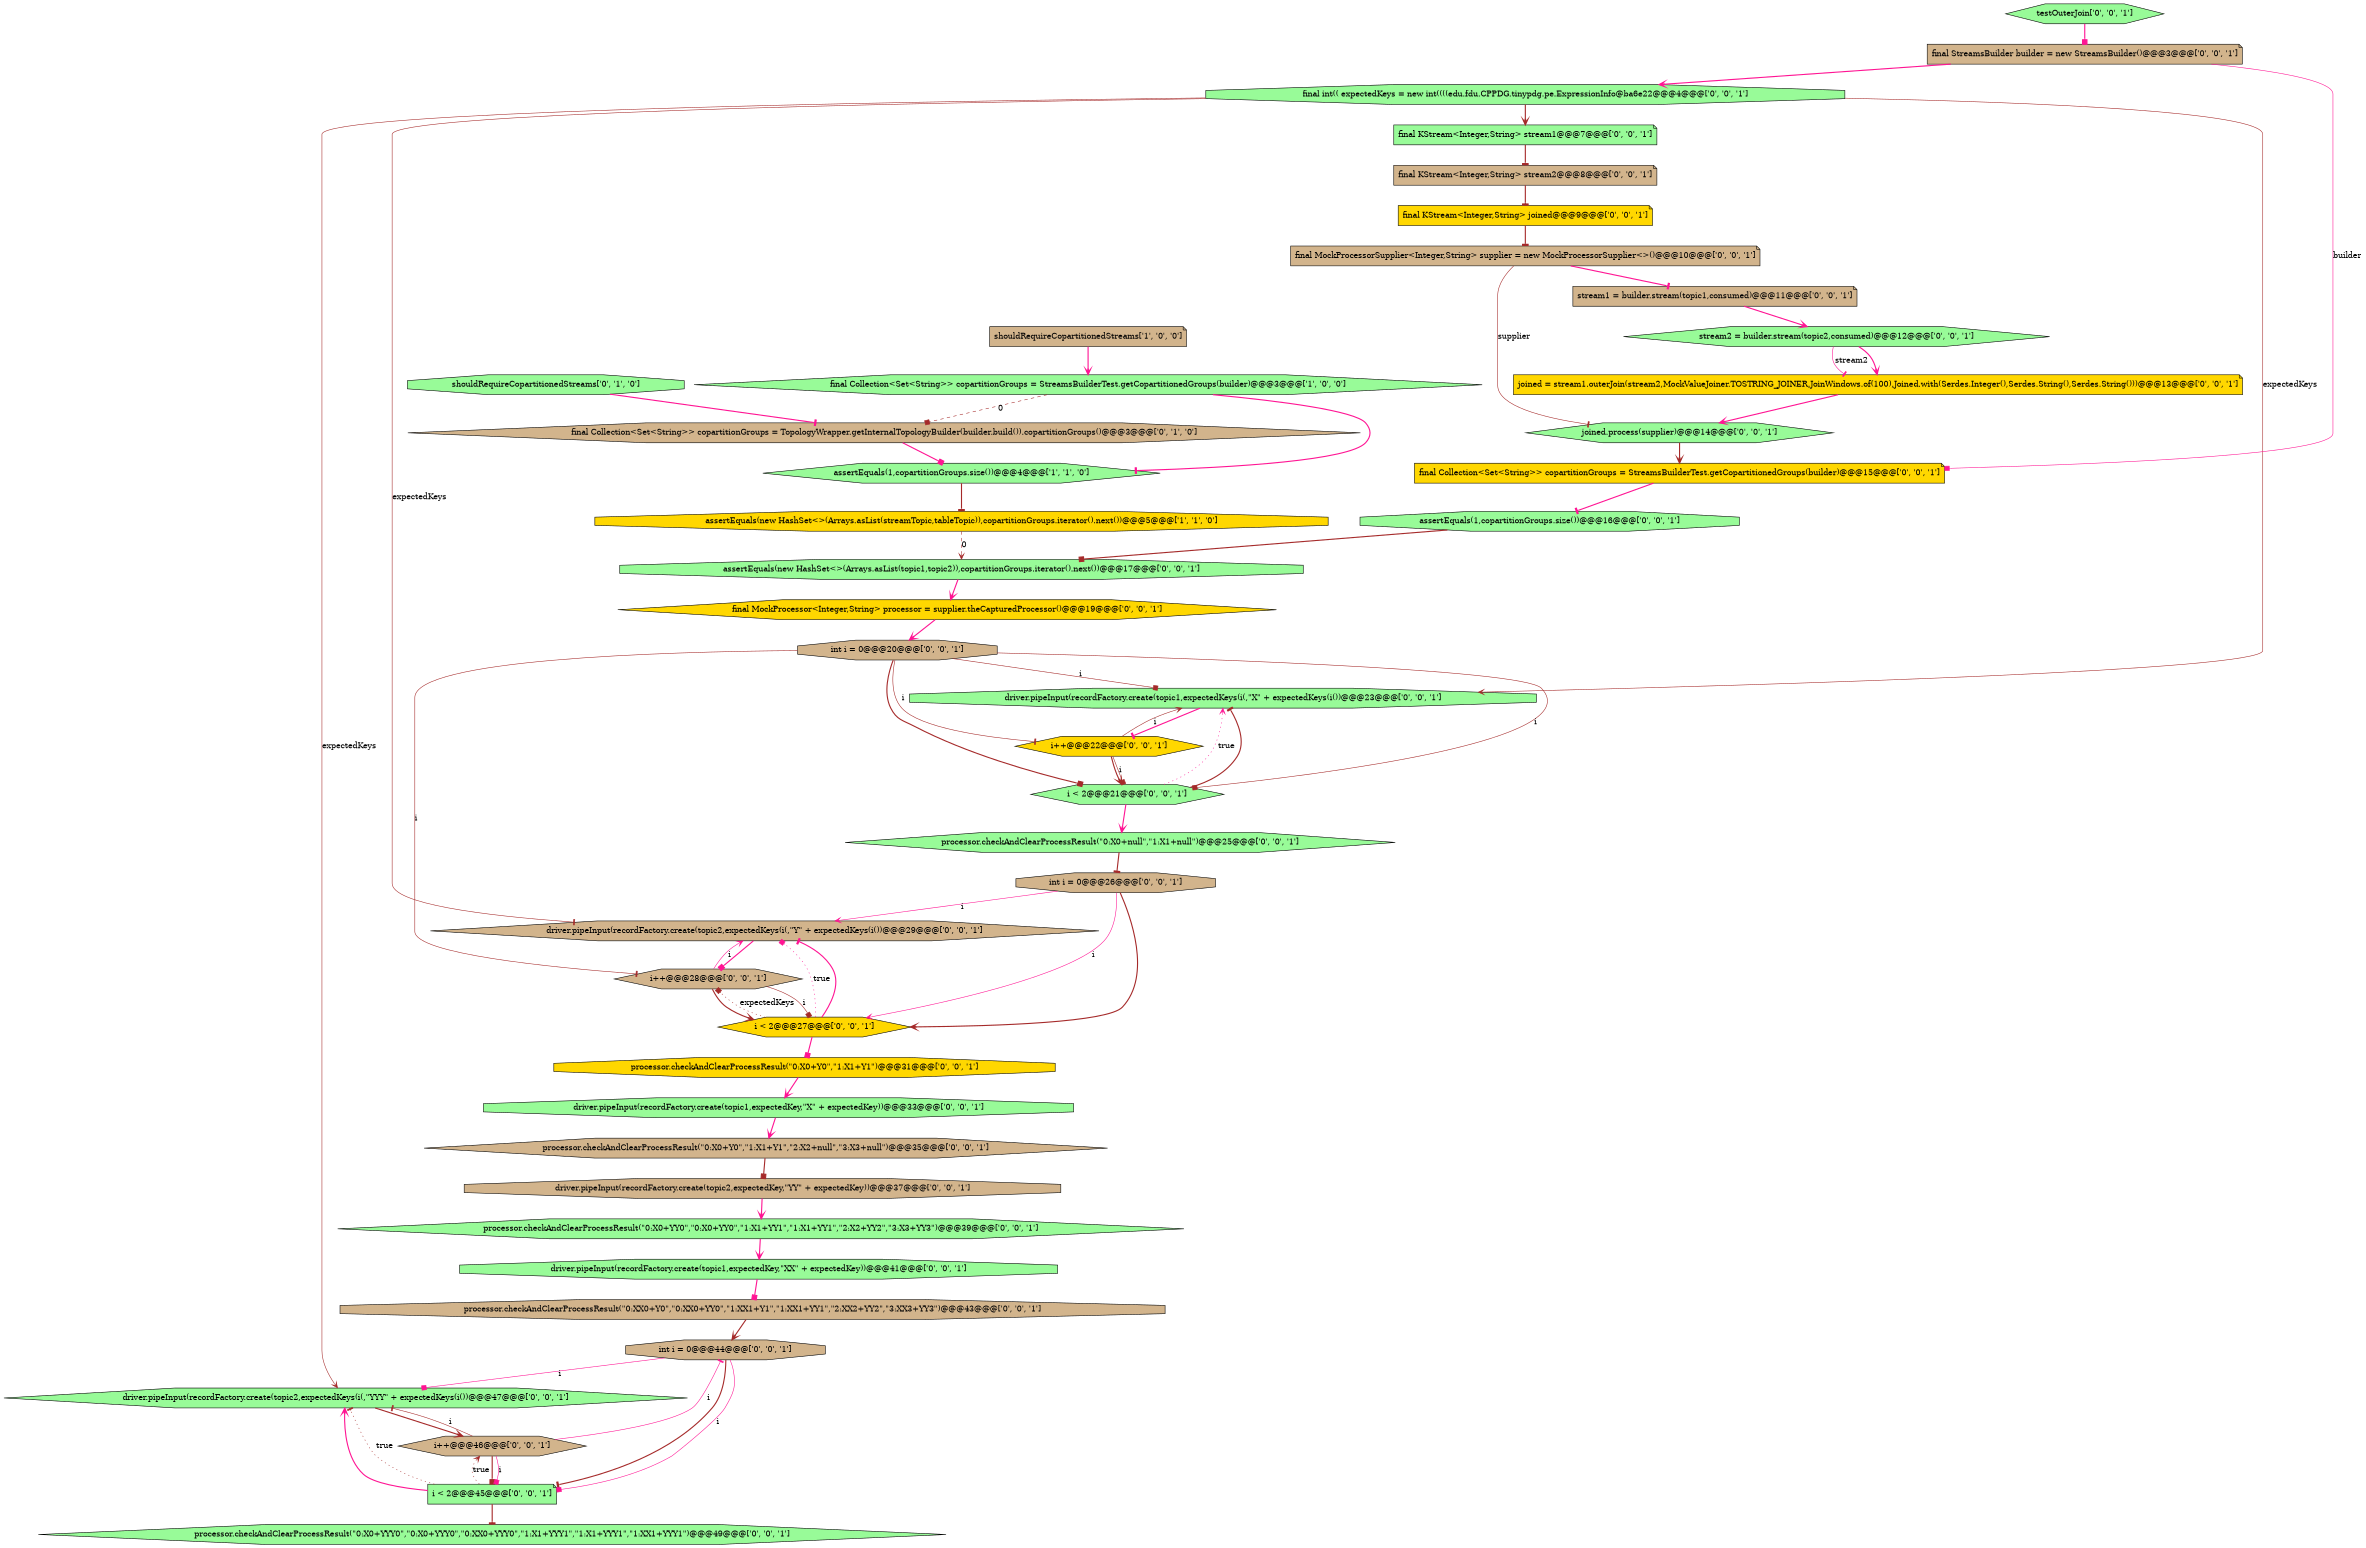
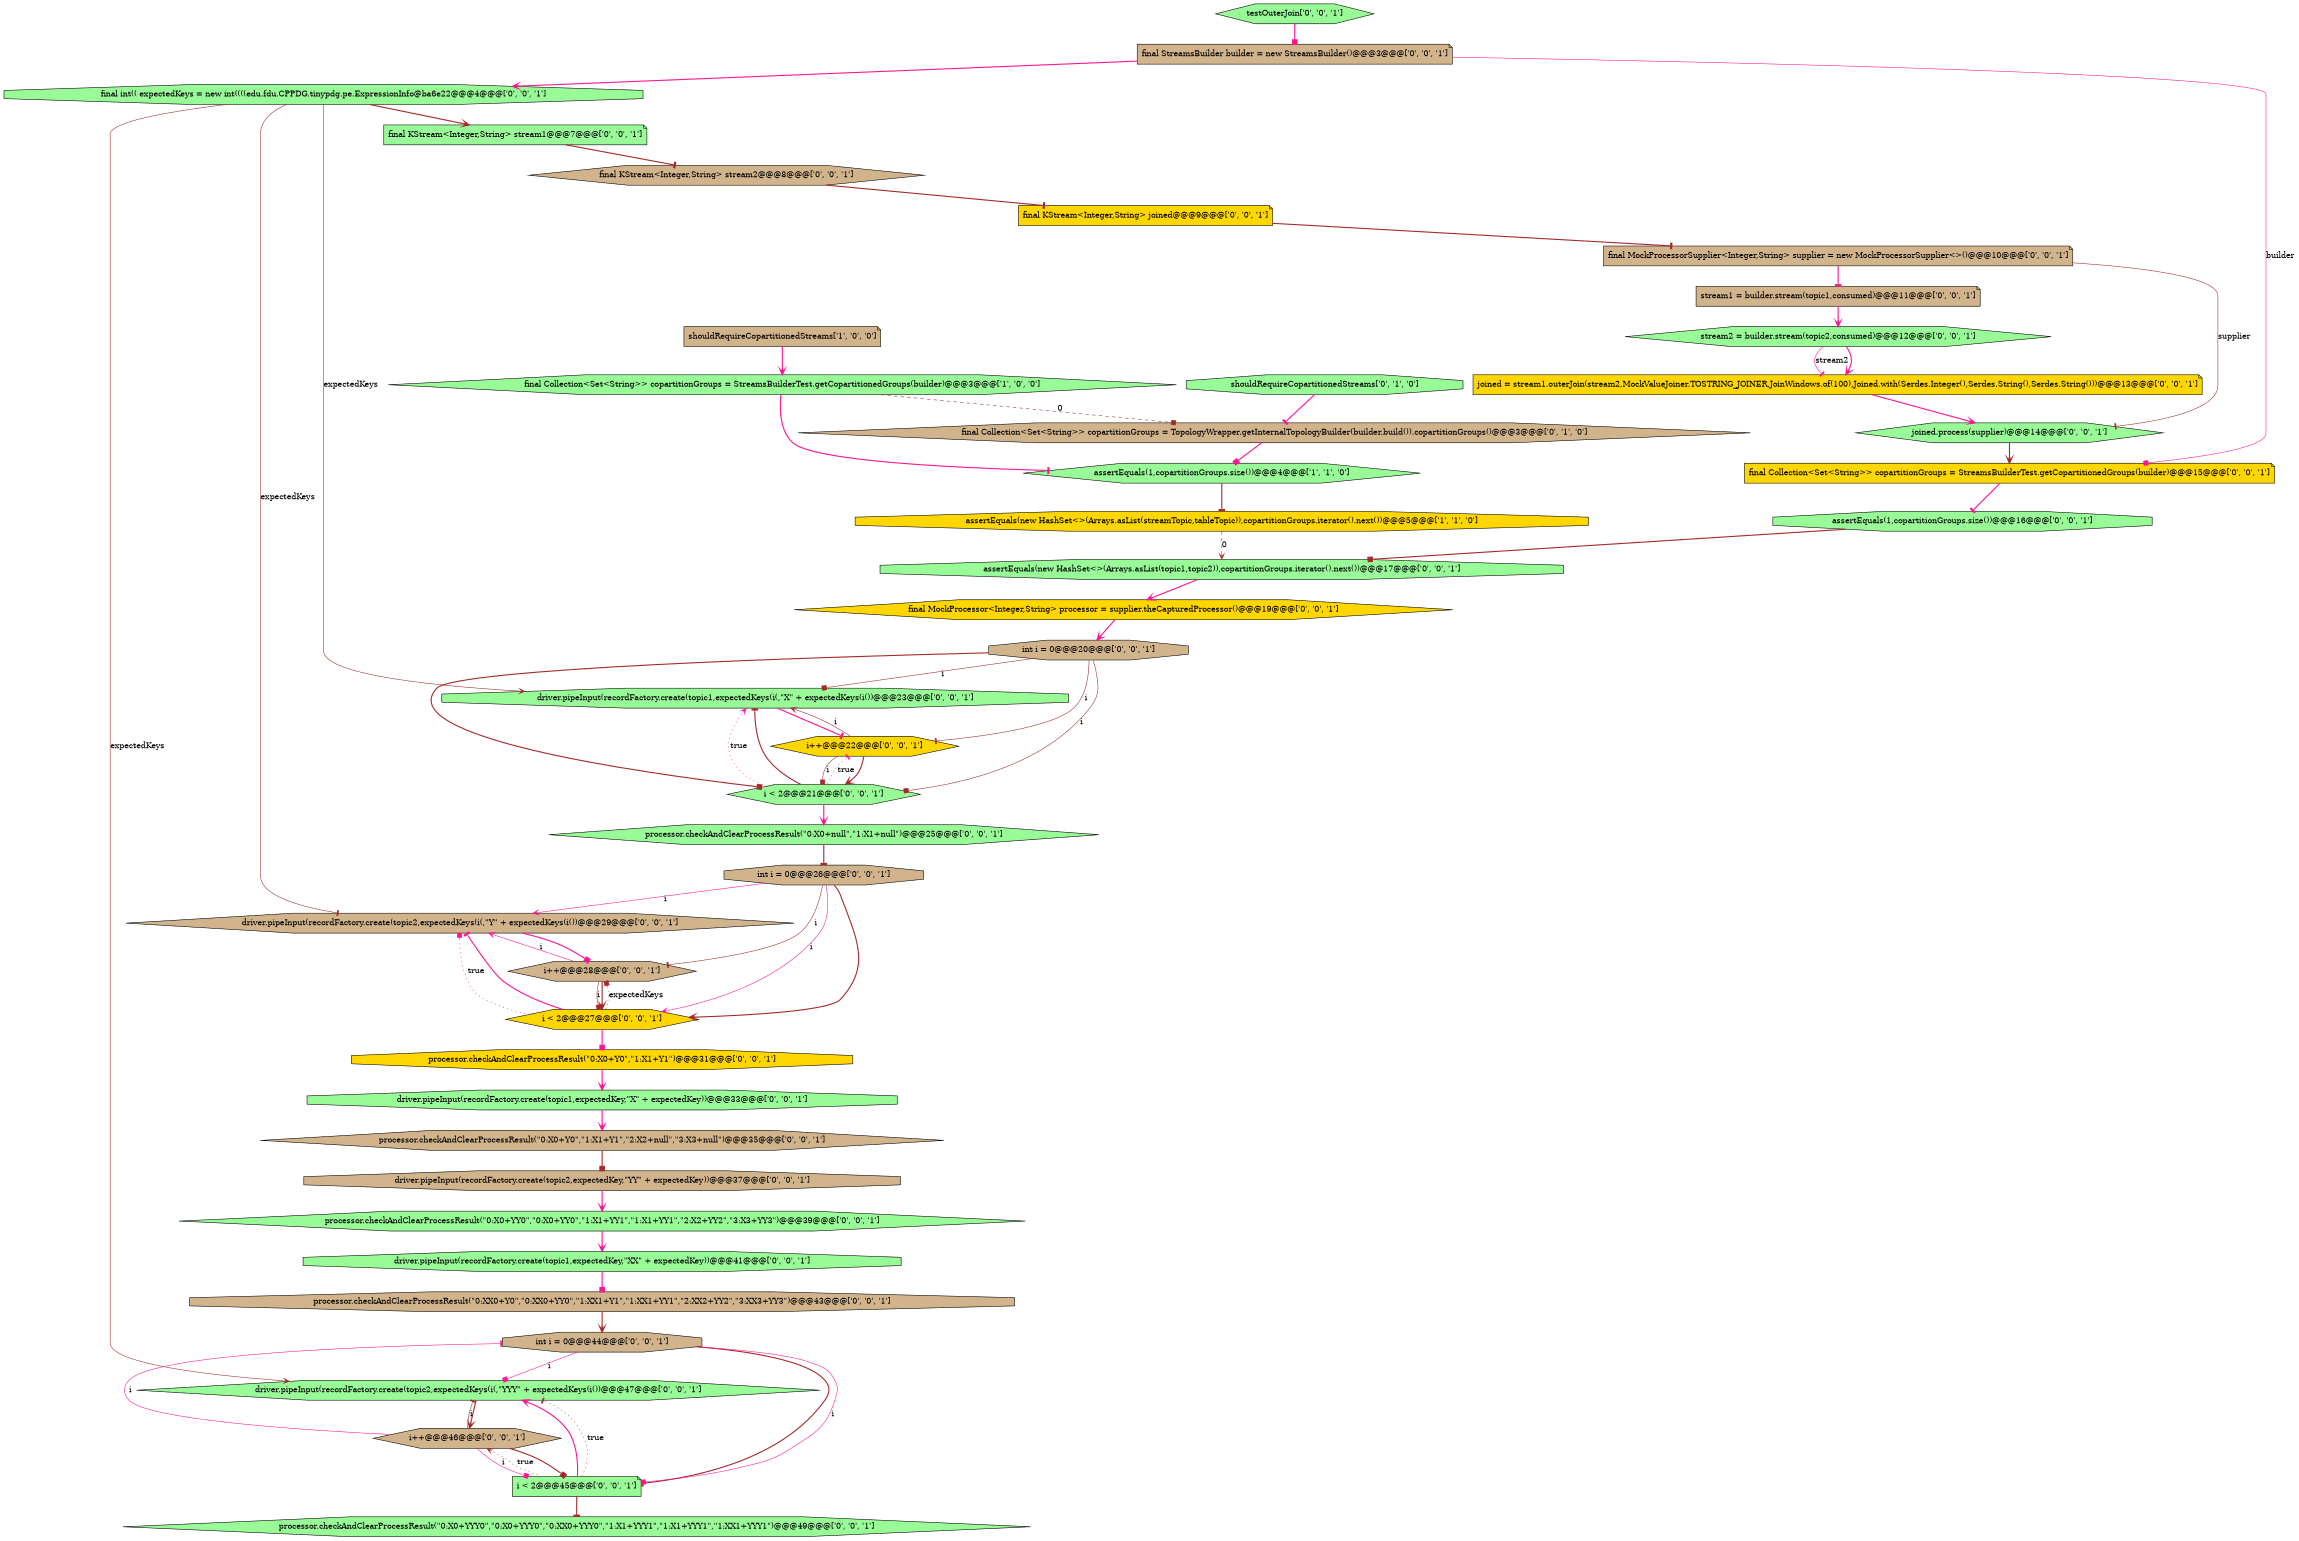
(1525, 175) -> (727, 175)
(415, 732) -> (762, 949)
none -> (835, 770)
